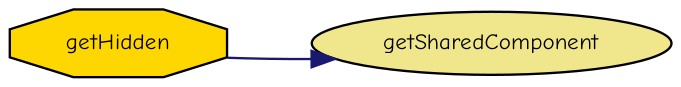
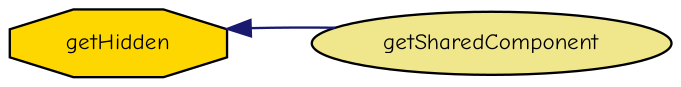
(269, 59) -> (293, 28)
